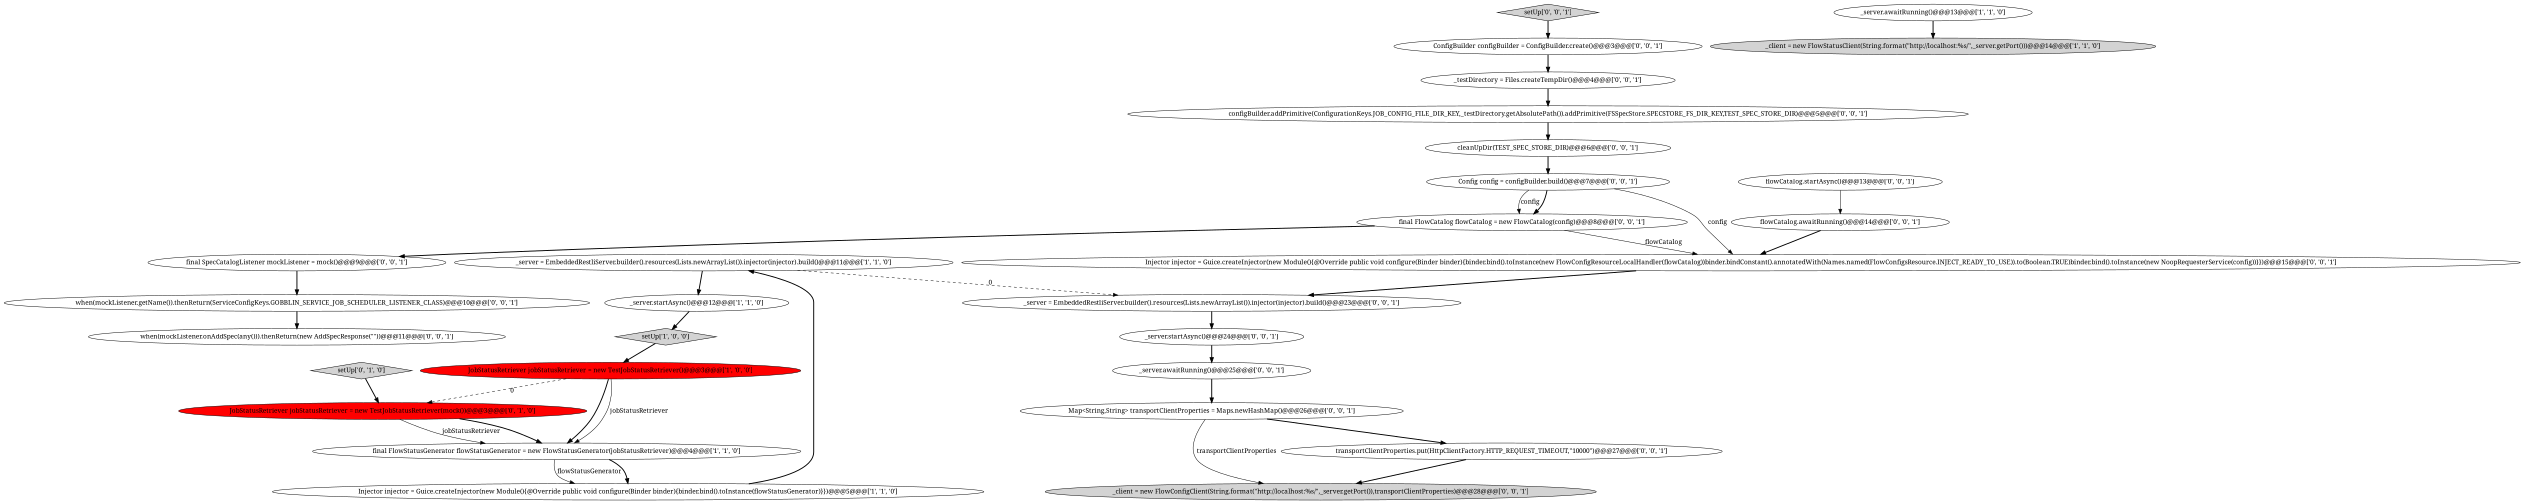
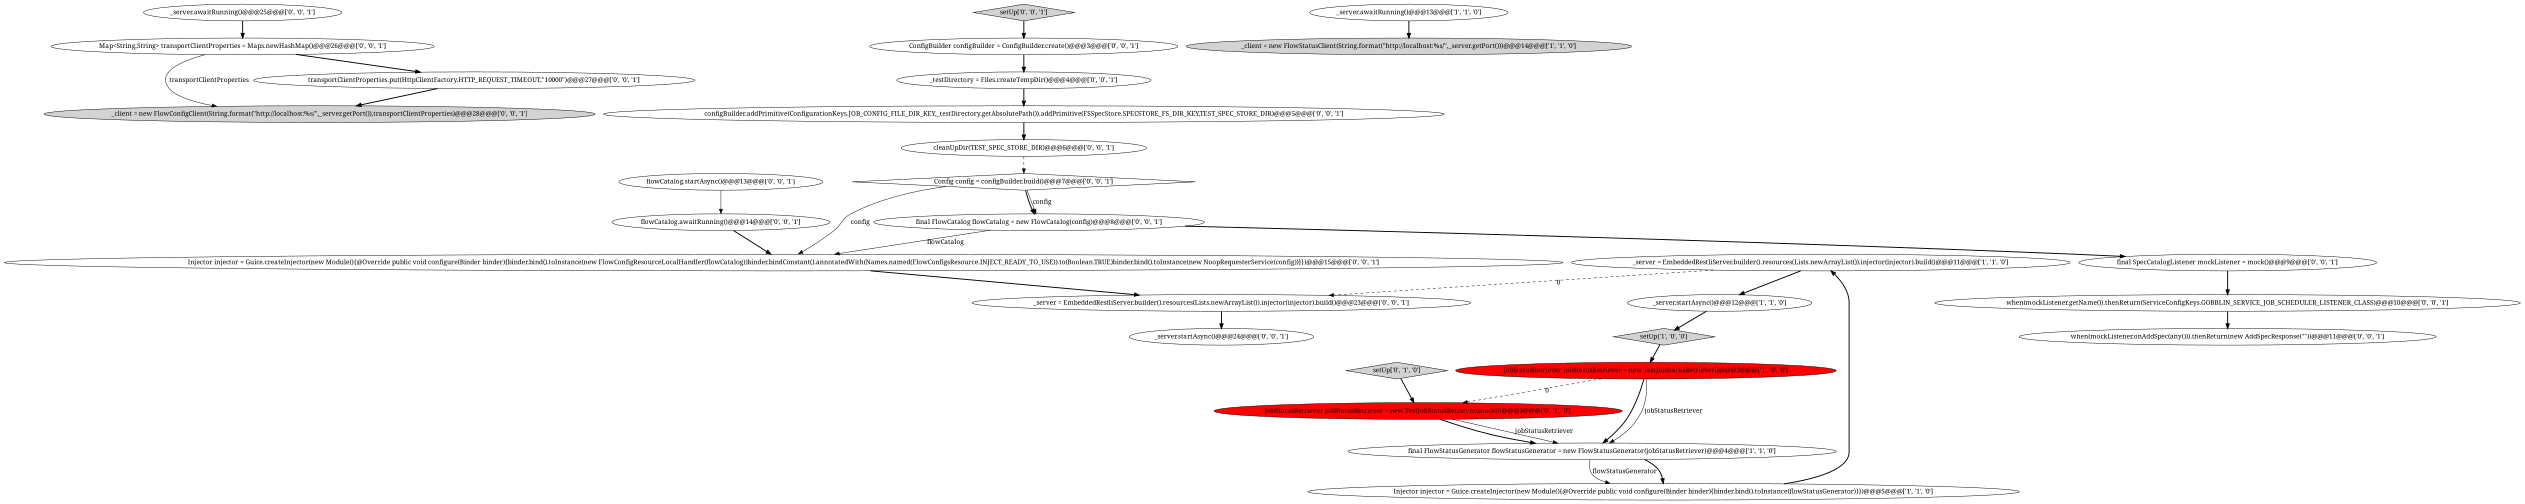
(1548, 163) -> (1024, 163)
(1548, 182) -> (1024, 182)
(1212, 351) -> none
